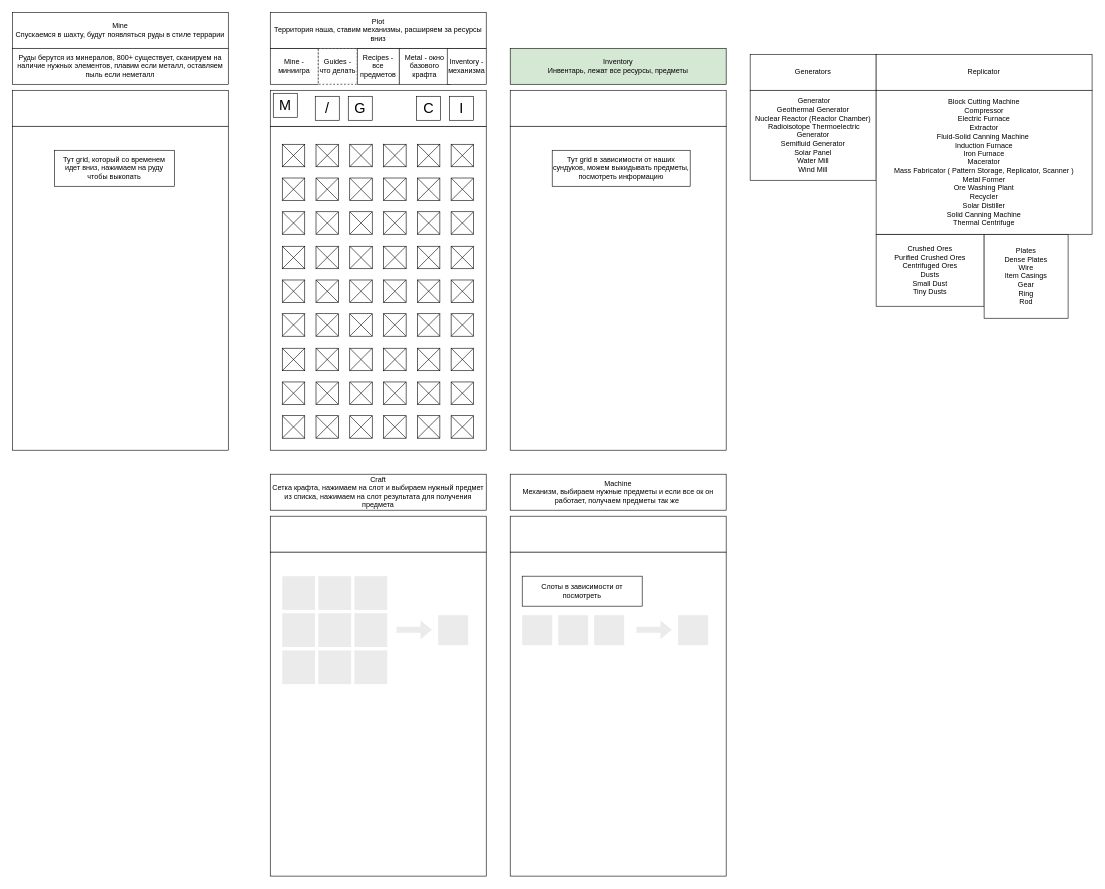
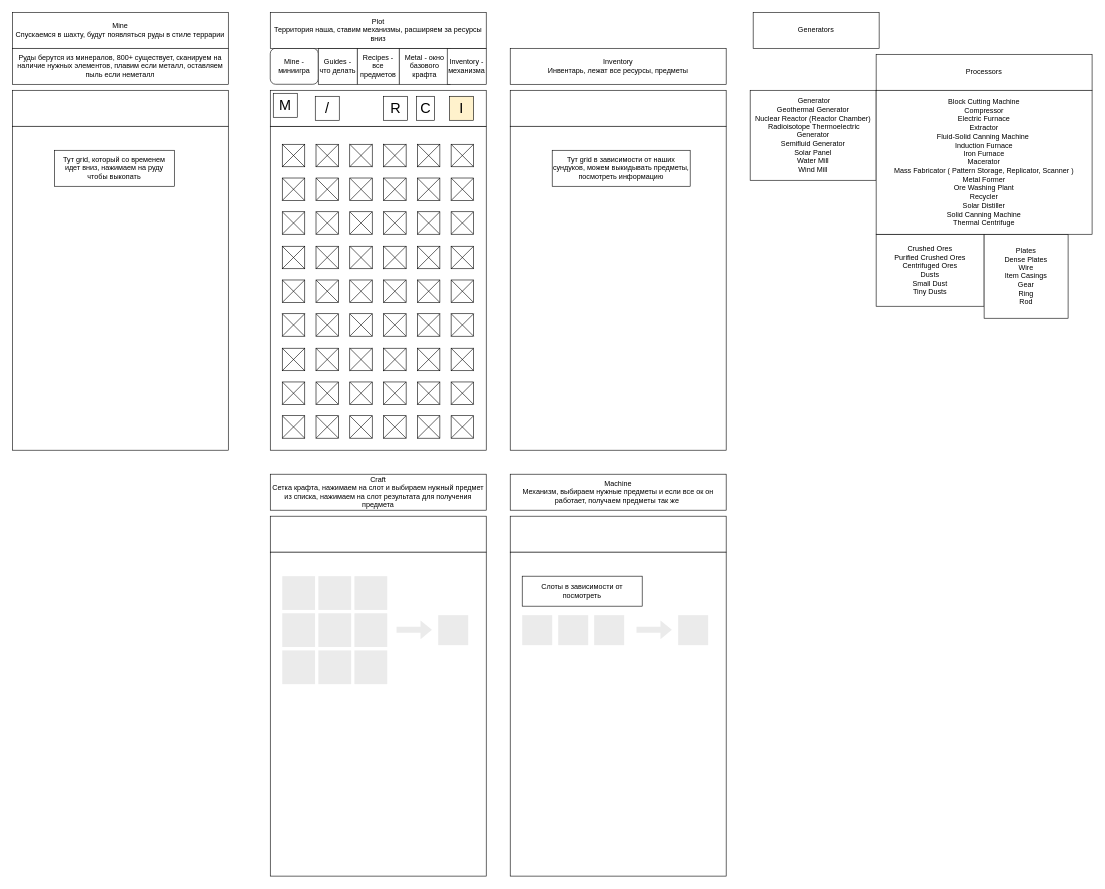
(294, 66) -> (294, 66)
(338, 66) -> (338, 66)
(618, 66) -> (618, 66)
(813, 72) -> (816, 30)
(984, 72) -> (984, 72)
(360, 108) -> none
none -> (396, 108)
(429, 108) -> (426, 108)
(462, 108) -> (462, 108)
